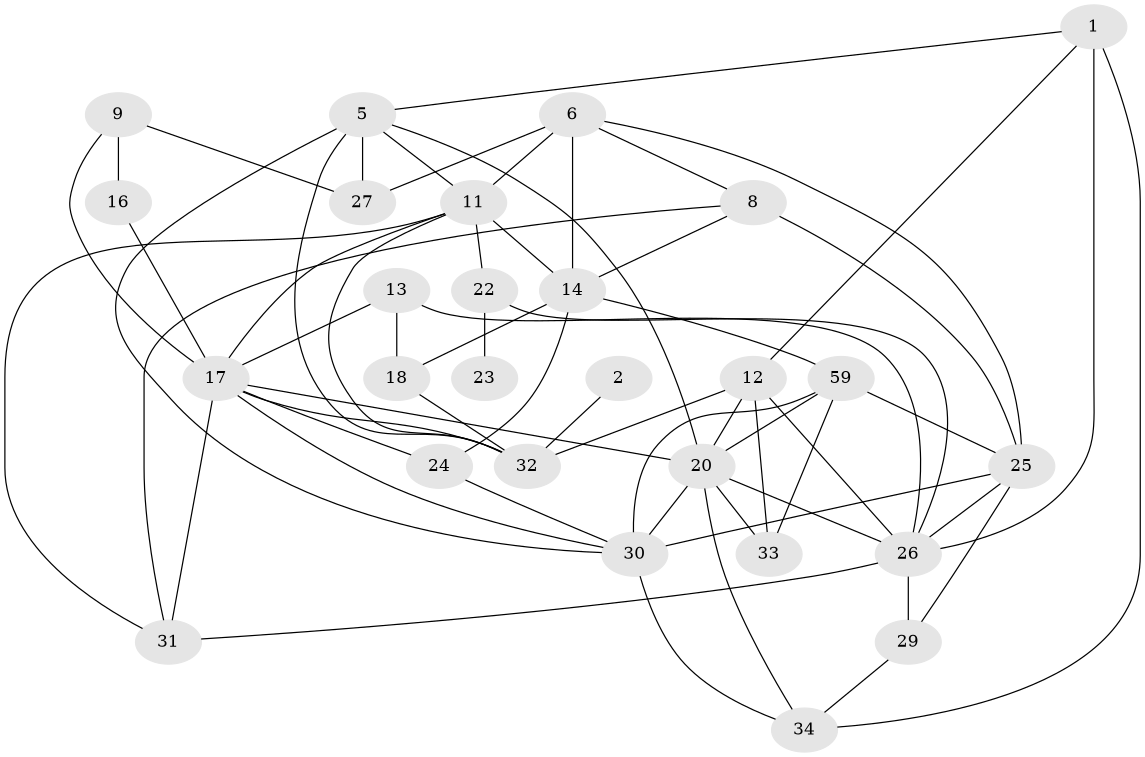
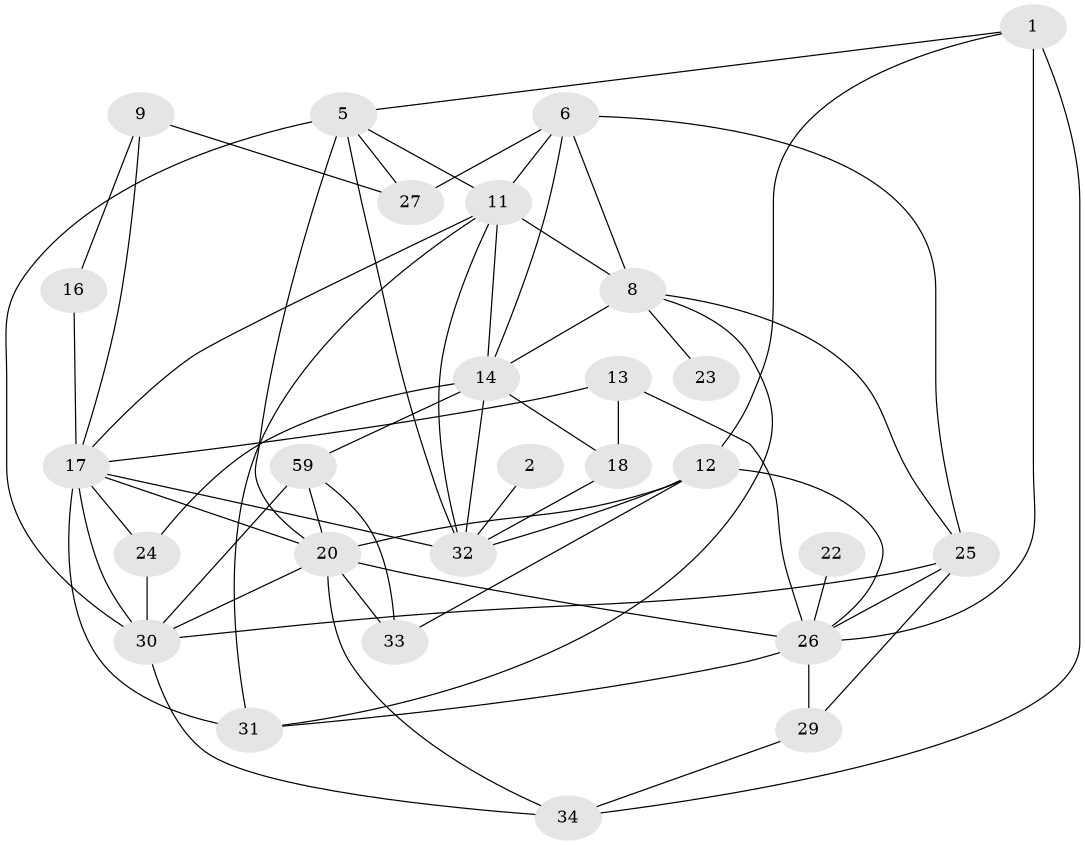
(479, 246) -> (566, 247)
(485, 343) -> (670, 335)
(931, 422) -> none
none -> (475, 466)
